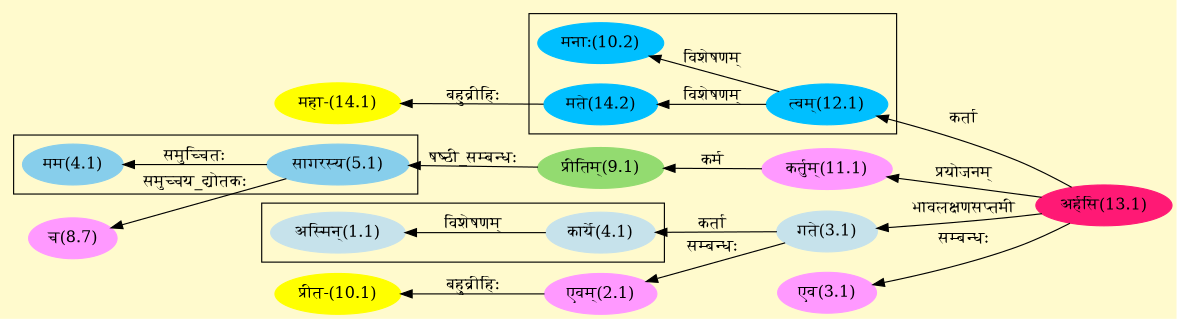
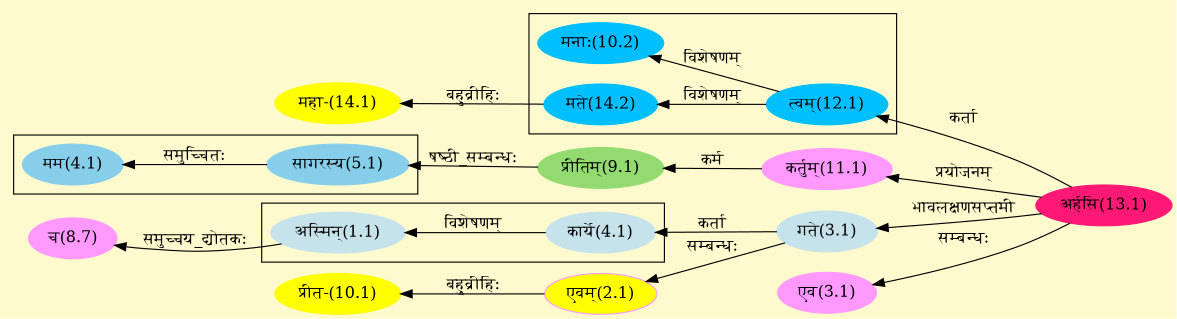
(204, 202) -> (204, 251)
(601, 294) -> (601, 294)
